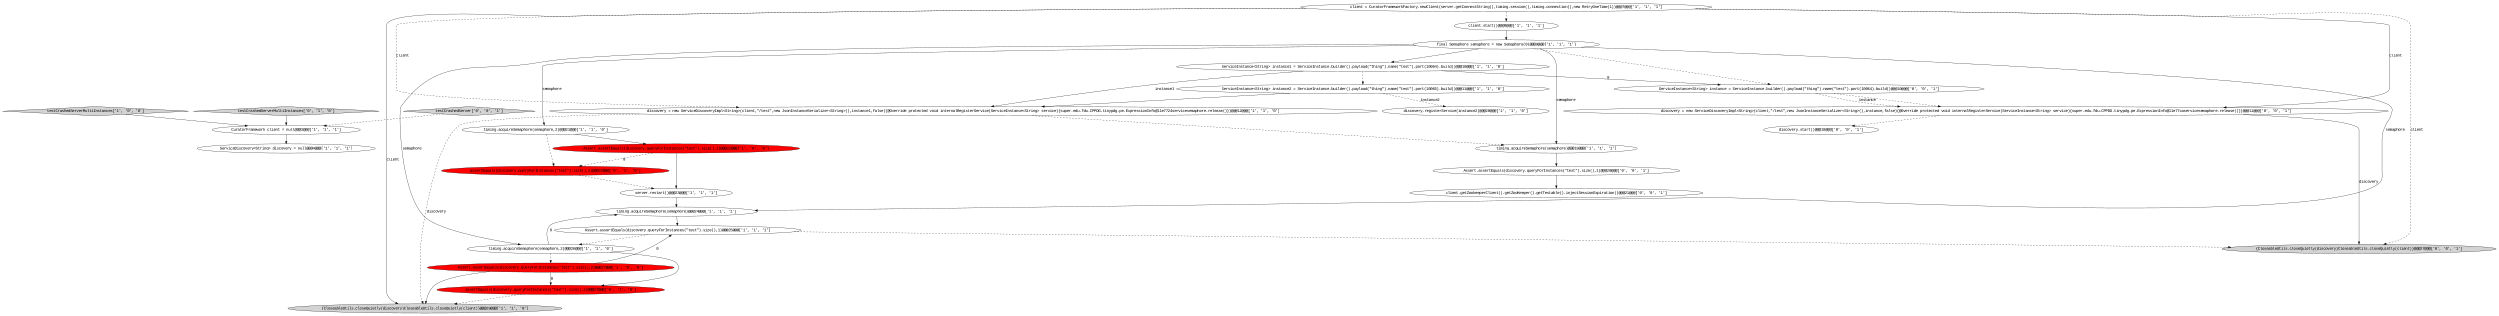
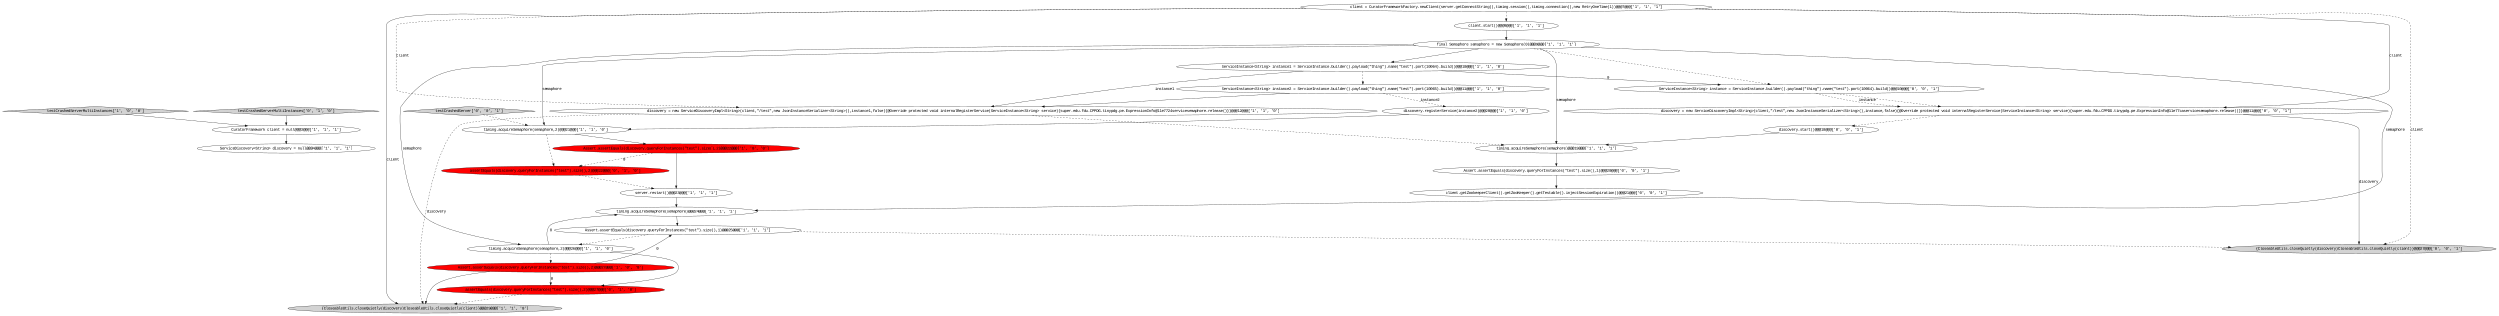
(382, 120) -> (507, 121)
none -> (1020, 124)
none -> (1694, 139)
